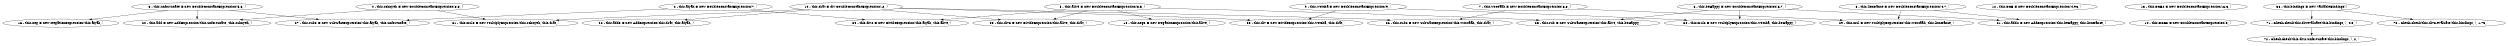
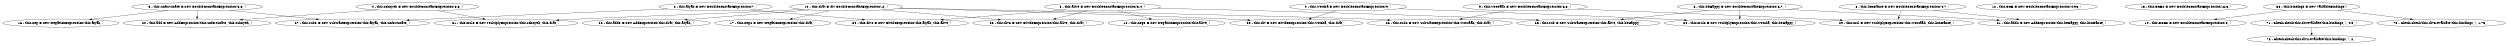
(1102, 7) -> (1102, 7)
(1525, 7) -> (1525, 7)
(2312, 14) -> (2251, 15)
none -> (773, 23)
(2312, 39) -> (2312, 39)
